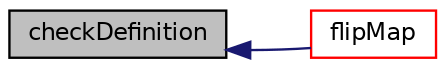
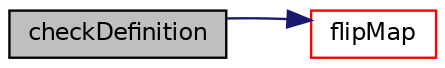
(281, 50) -> (257, 18)
